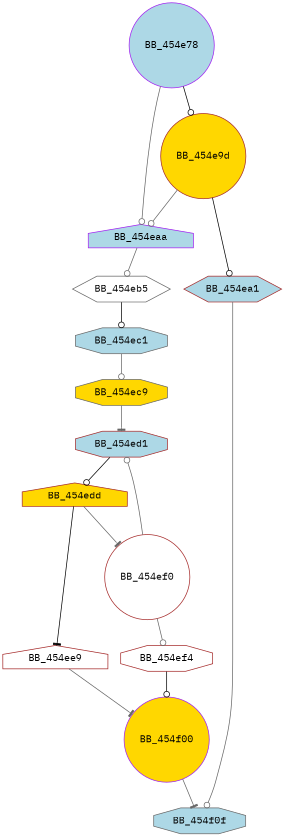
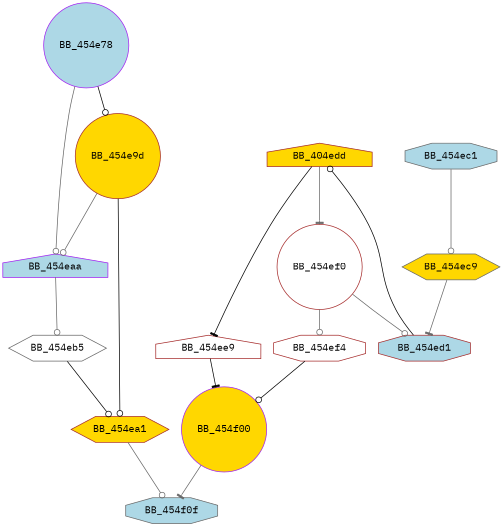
(233, 289) -> (120, 429)
(121, 312) -> (87, 387)
(121, 393) -> (451, 267)
(75, 496) -> (320, 156)
(99, 691) -> (213, 371)
